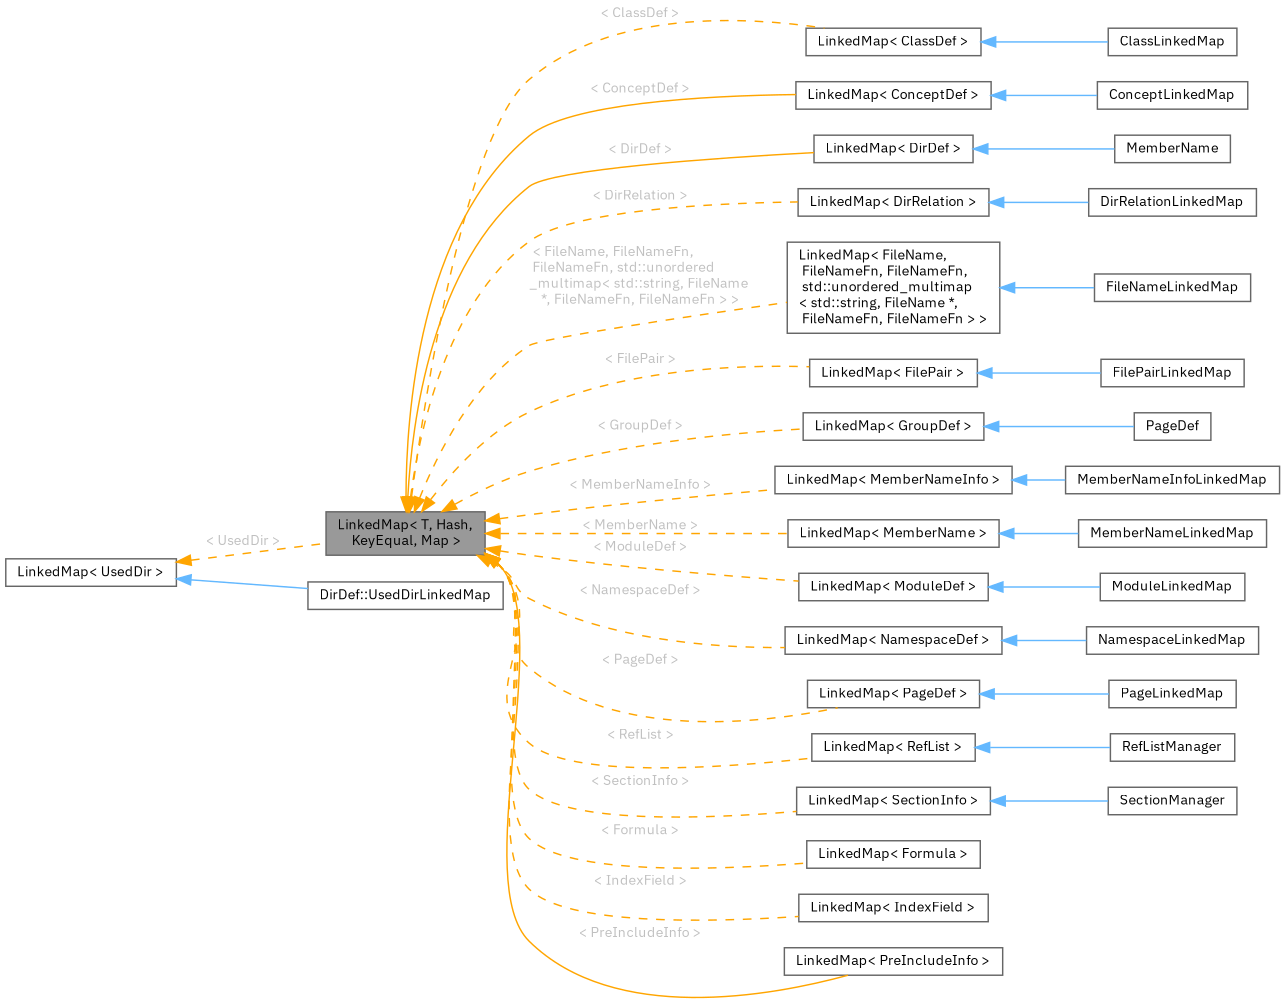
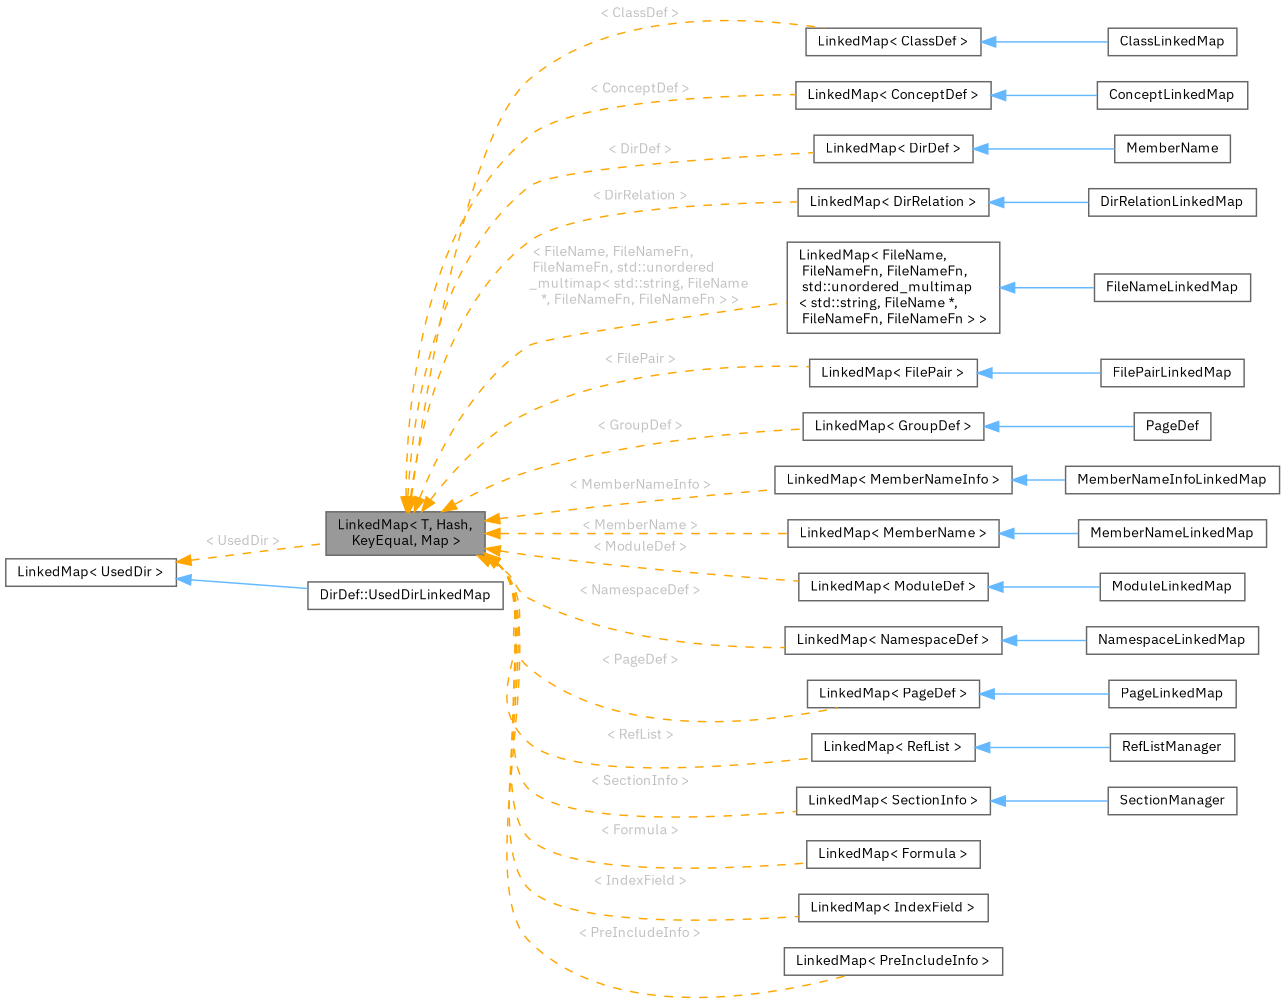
(489, 180) -> (489, 180)
(510, 206) -> (510, 206)
(517, 918) -> (517, 918)
